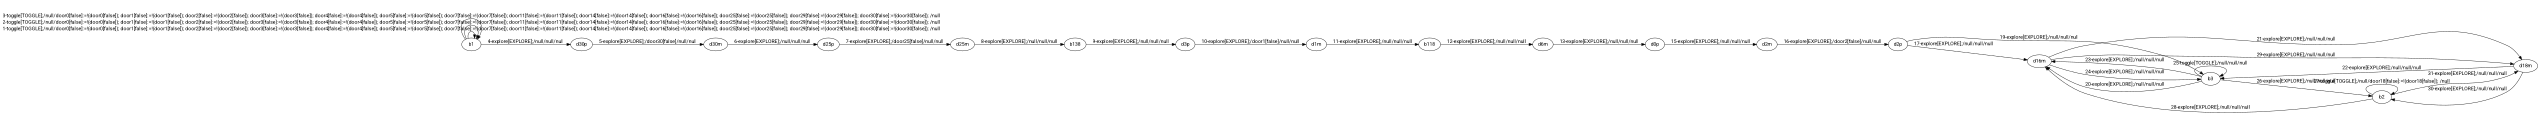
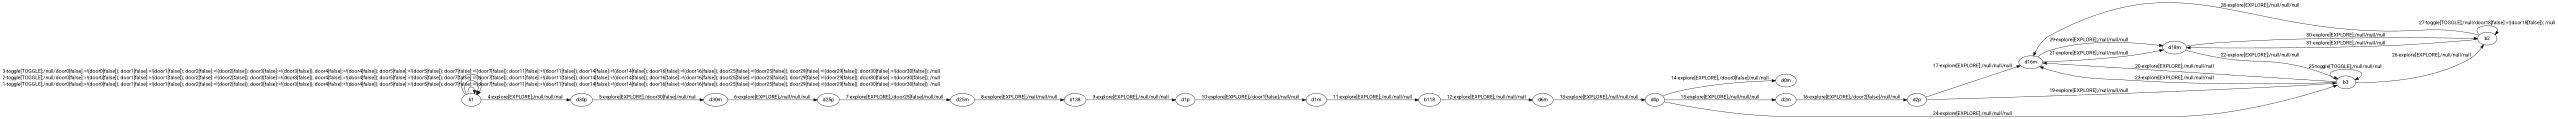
(1185, 44) -> (1185, 100)
(2123, 79) -> (2000, 116)
none -> (1786, 81)
